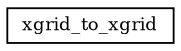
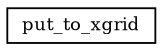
(90, 26) -> (81, 26)
